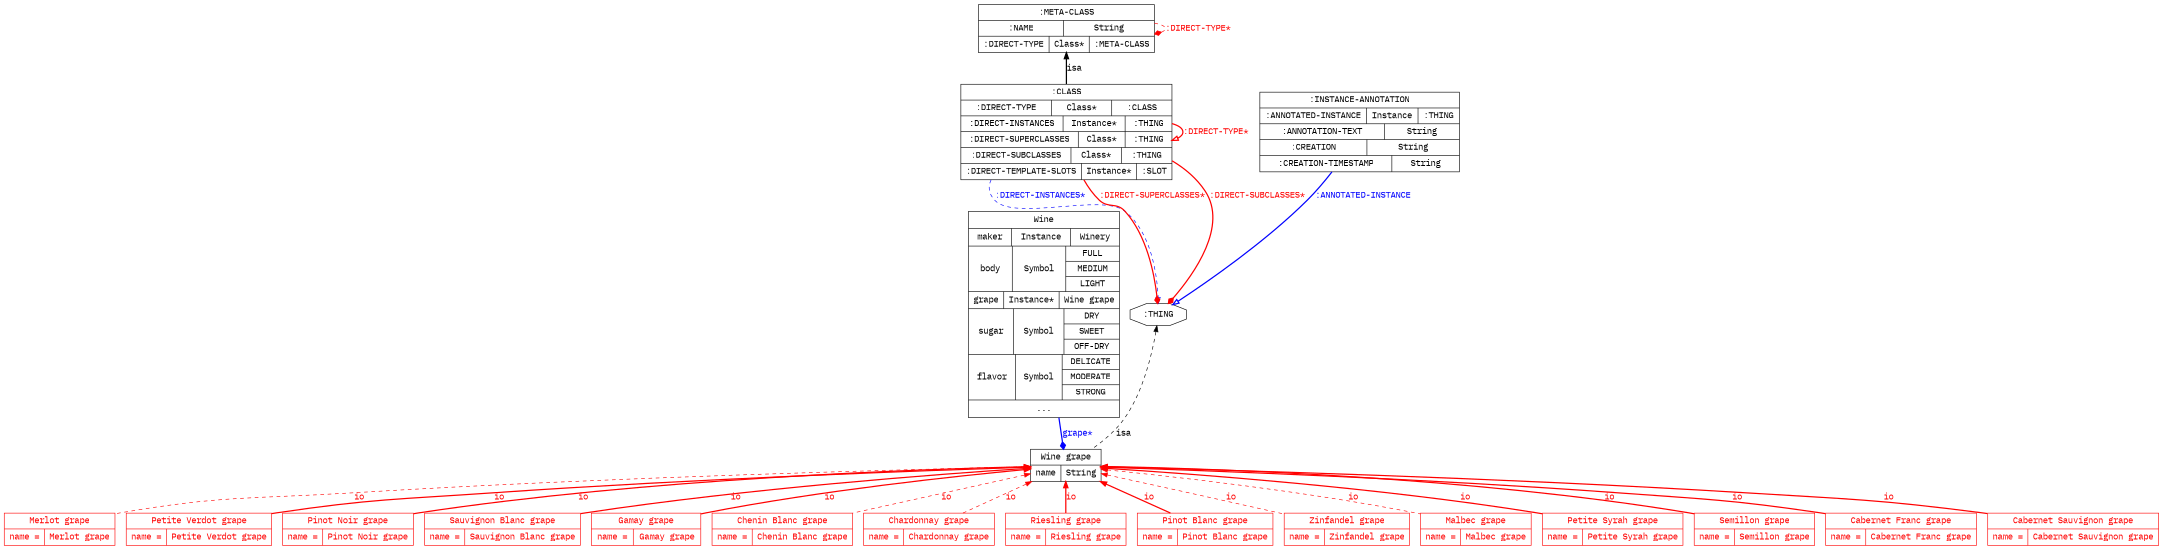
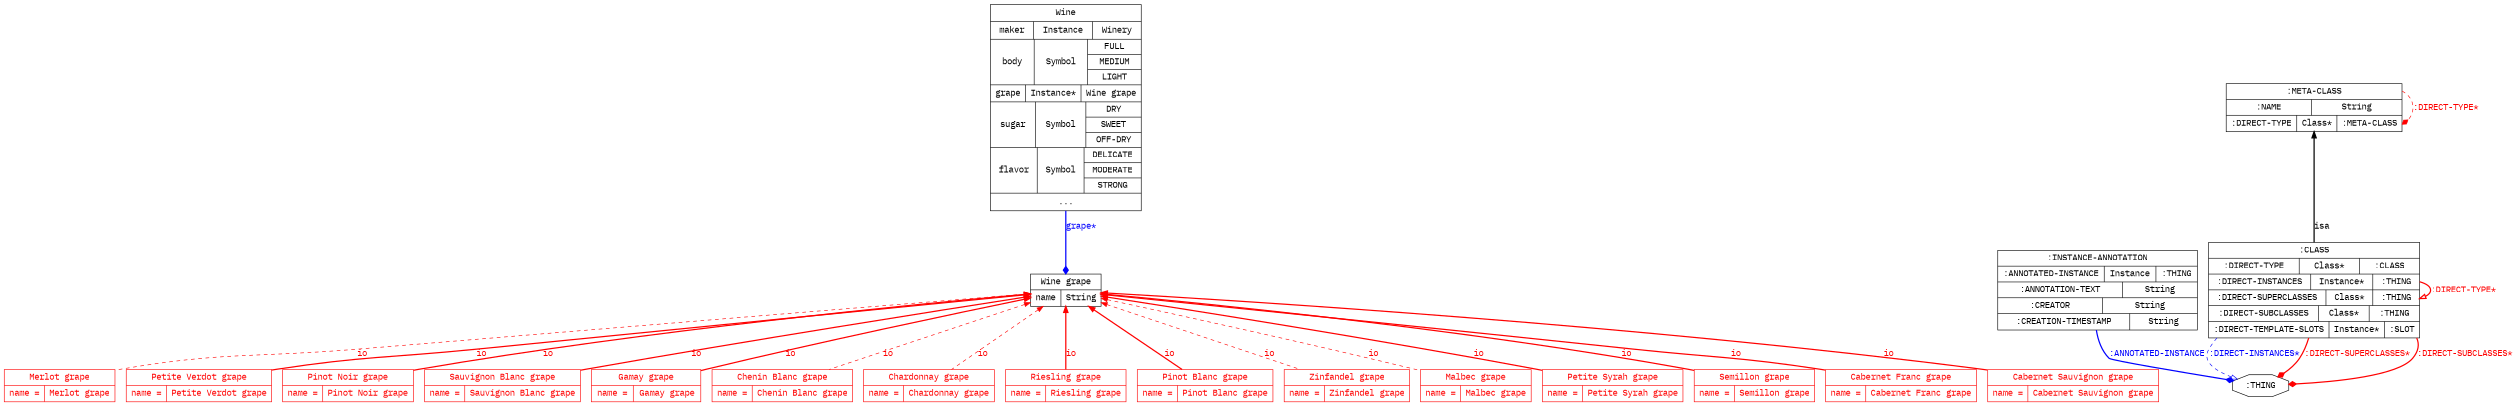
(1313, 147) -> (2050, 305)
(1260, 242) -> (2152, 367)
(1136, 398) -> none
